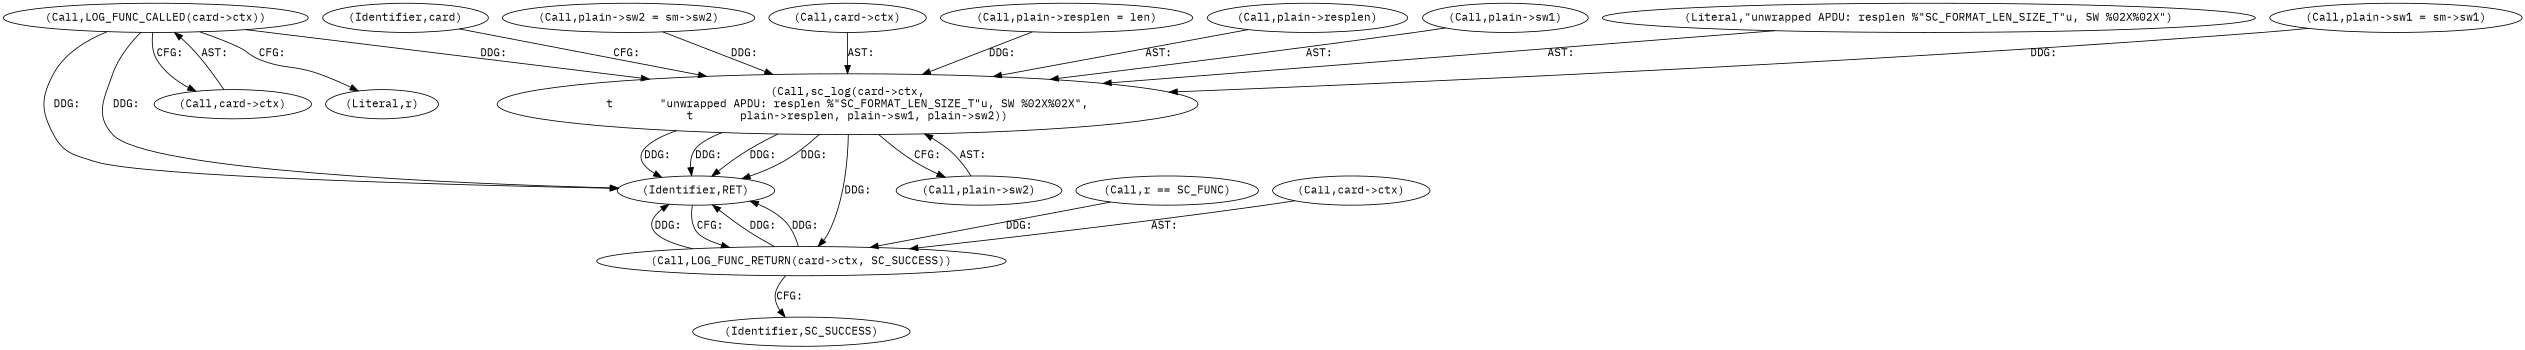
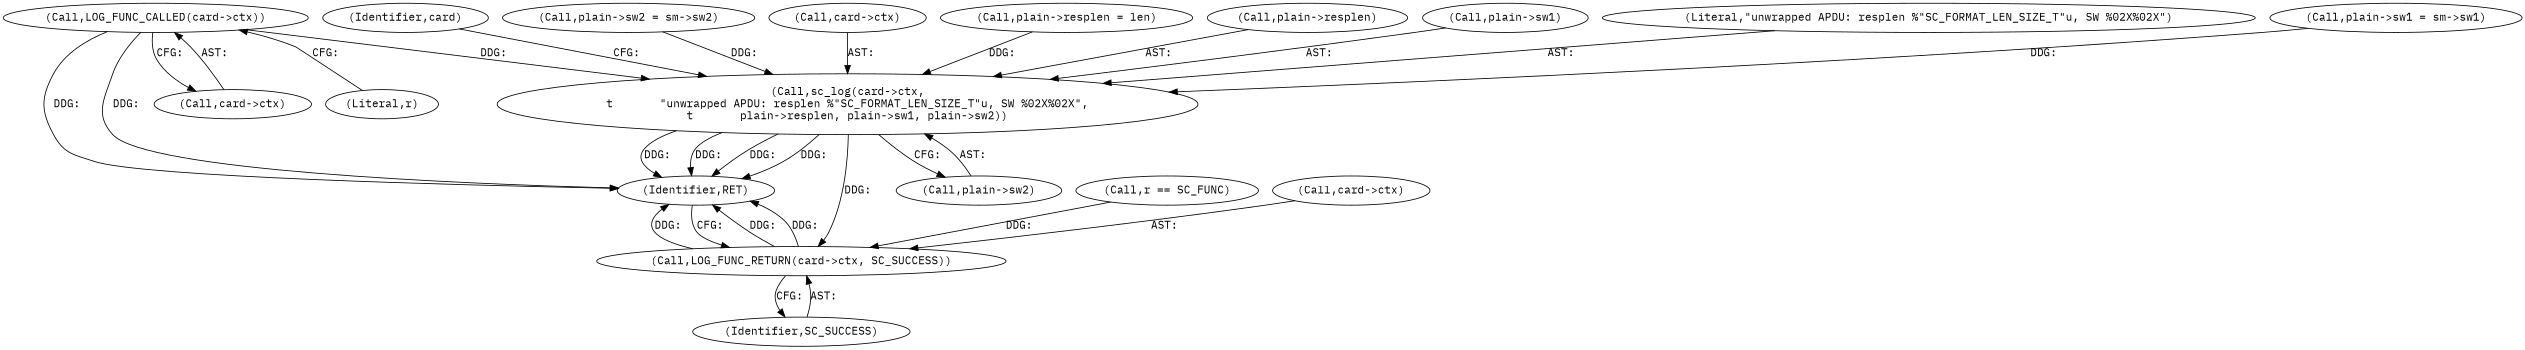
(274, 64) -> (308, 55)
none -> (811, 301)
